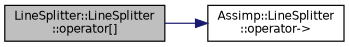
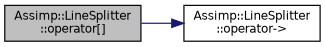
(85, 23) -> (73, 23)
